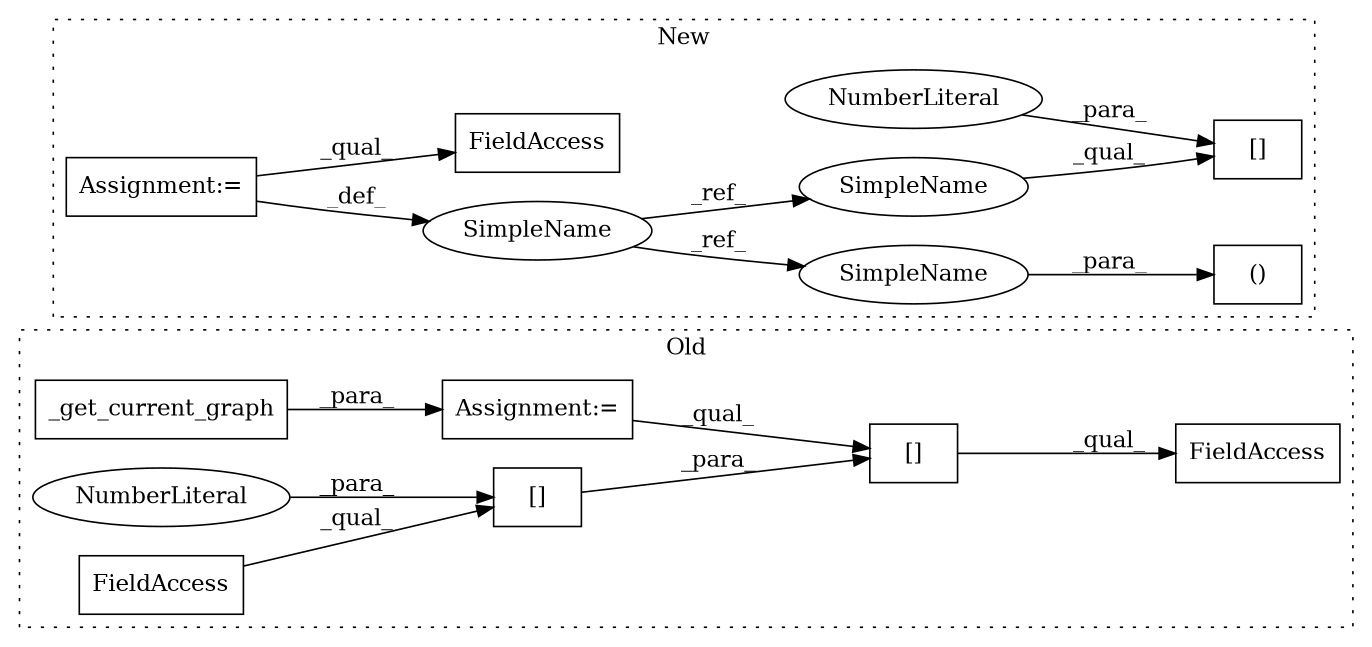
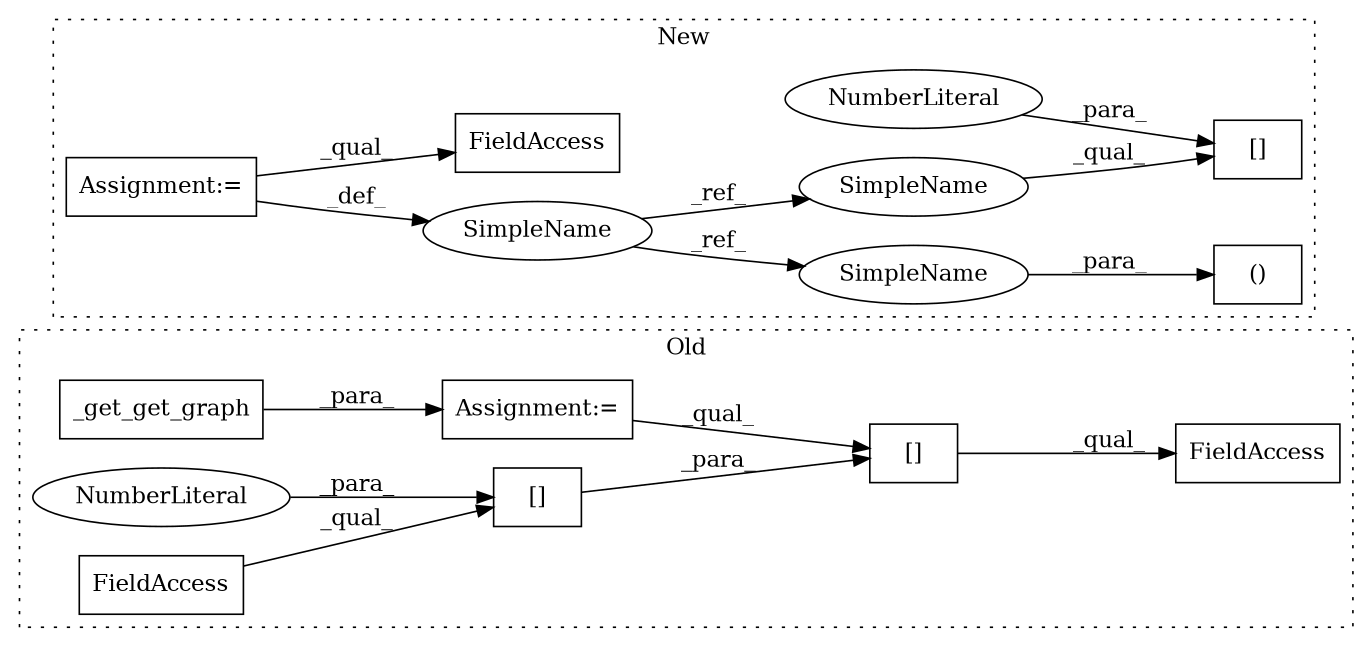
(161, 410) -> (161, 410)
